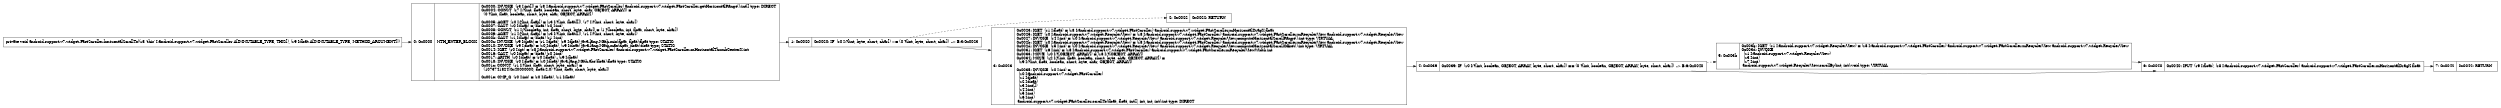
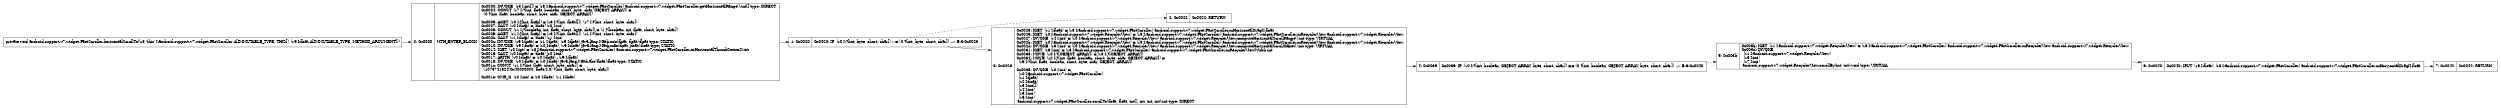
(1922, 74) -> none
